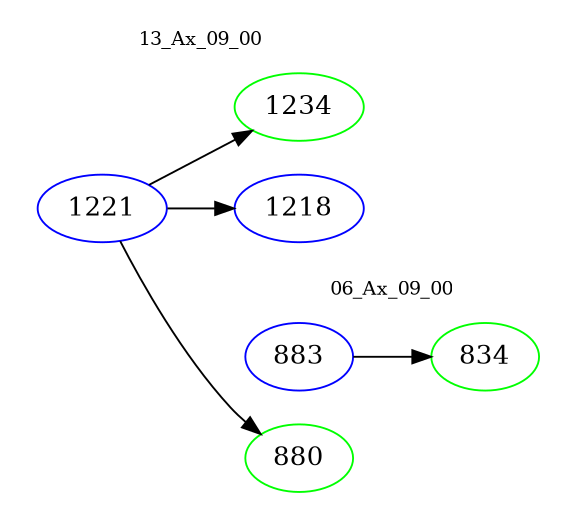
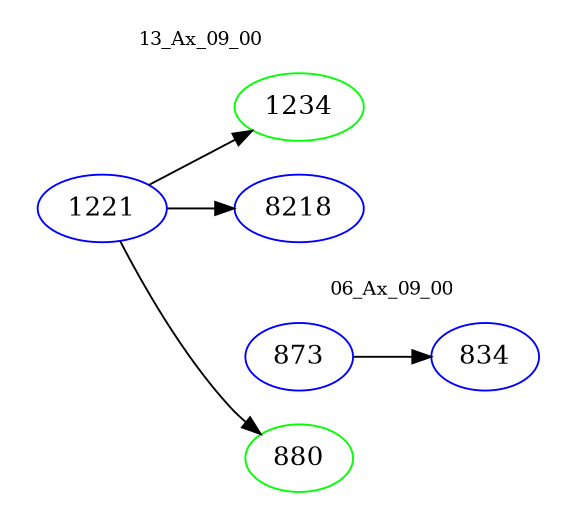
(299, 208) -> (299, 208)
(299, 357) -> (299, 357)
(485, 357) -> (485, 357)
